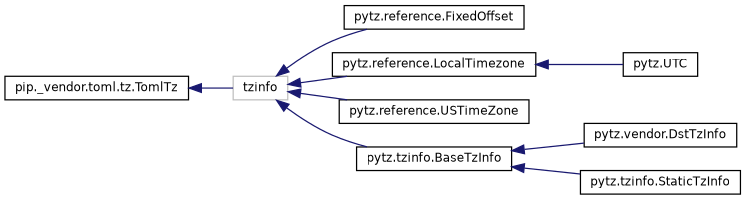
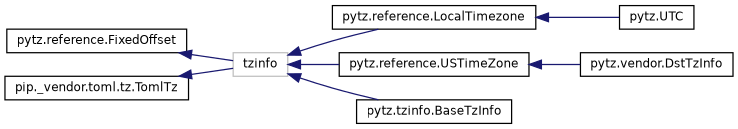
(325, 45) -> (212, 58)
(554, 146) -> (561, 64)
(660, 182) -> none
